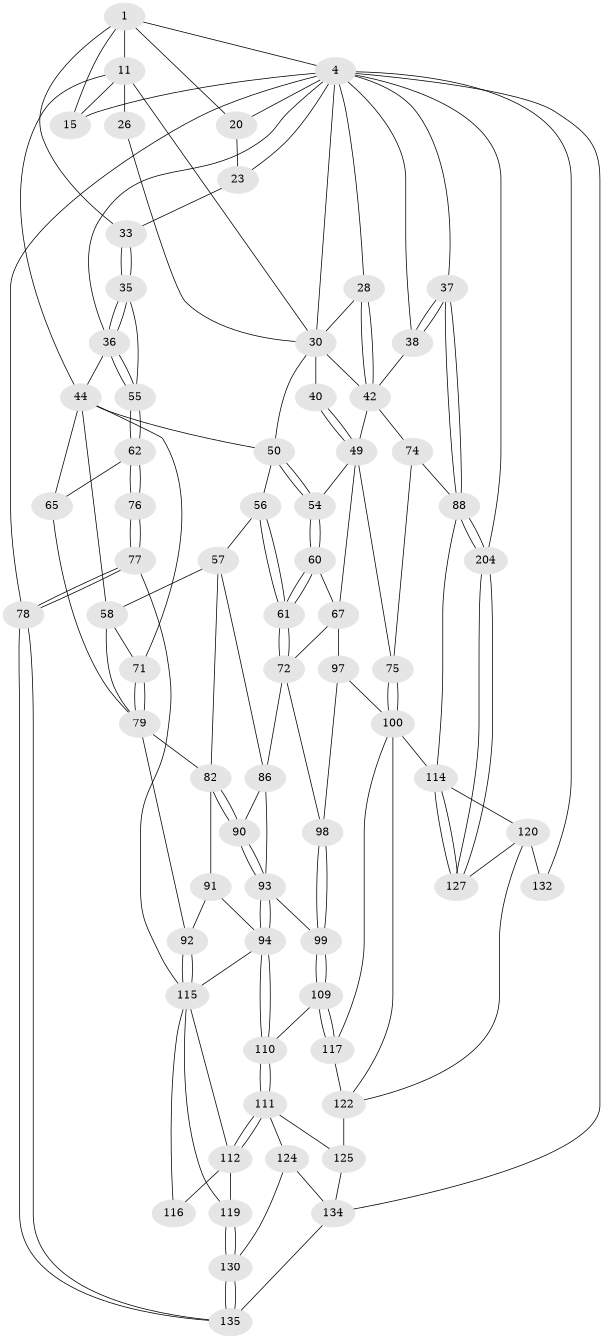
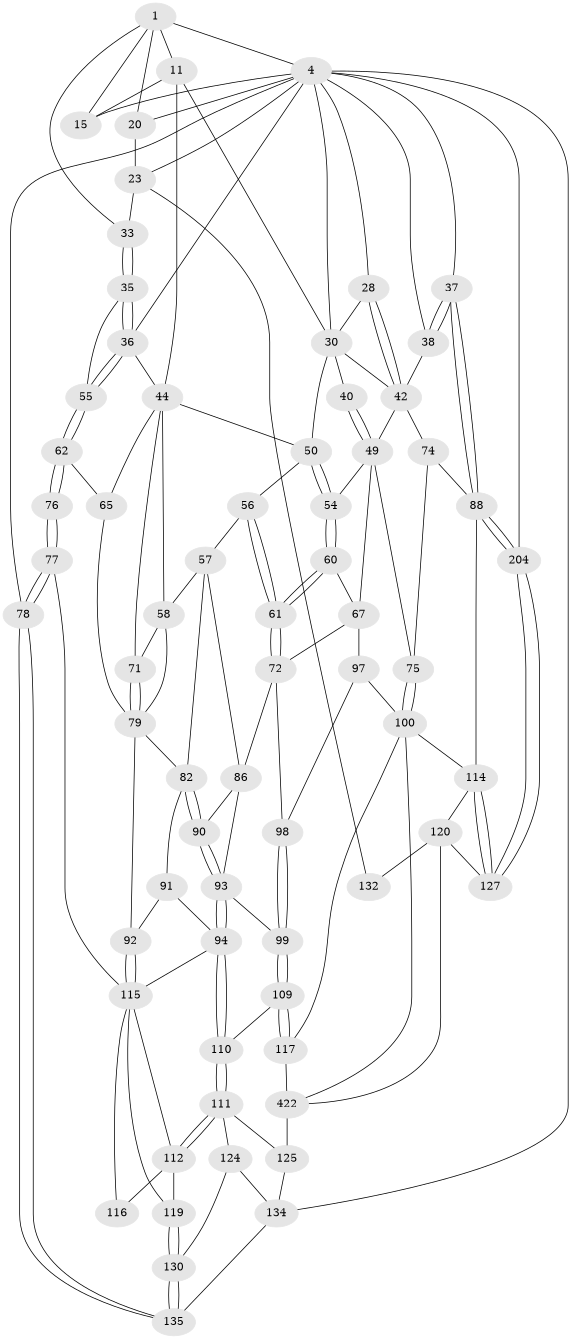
(125, 125) -> none
(571, 396) -> (288, 510)
(344, 1105) -> (287, 1105)
